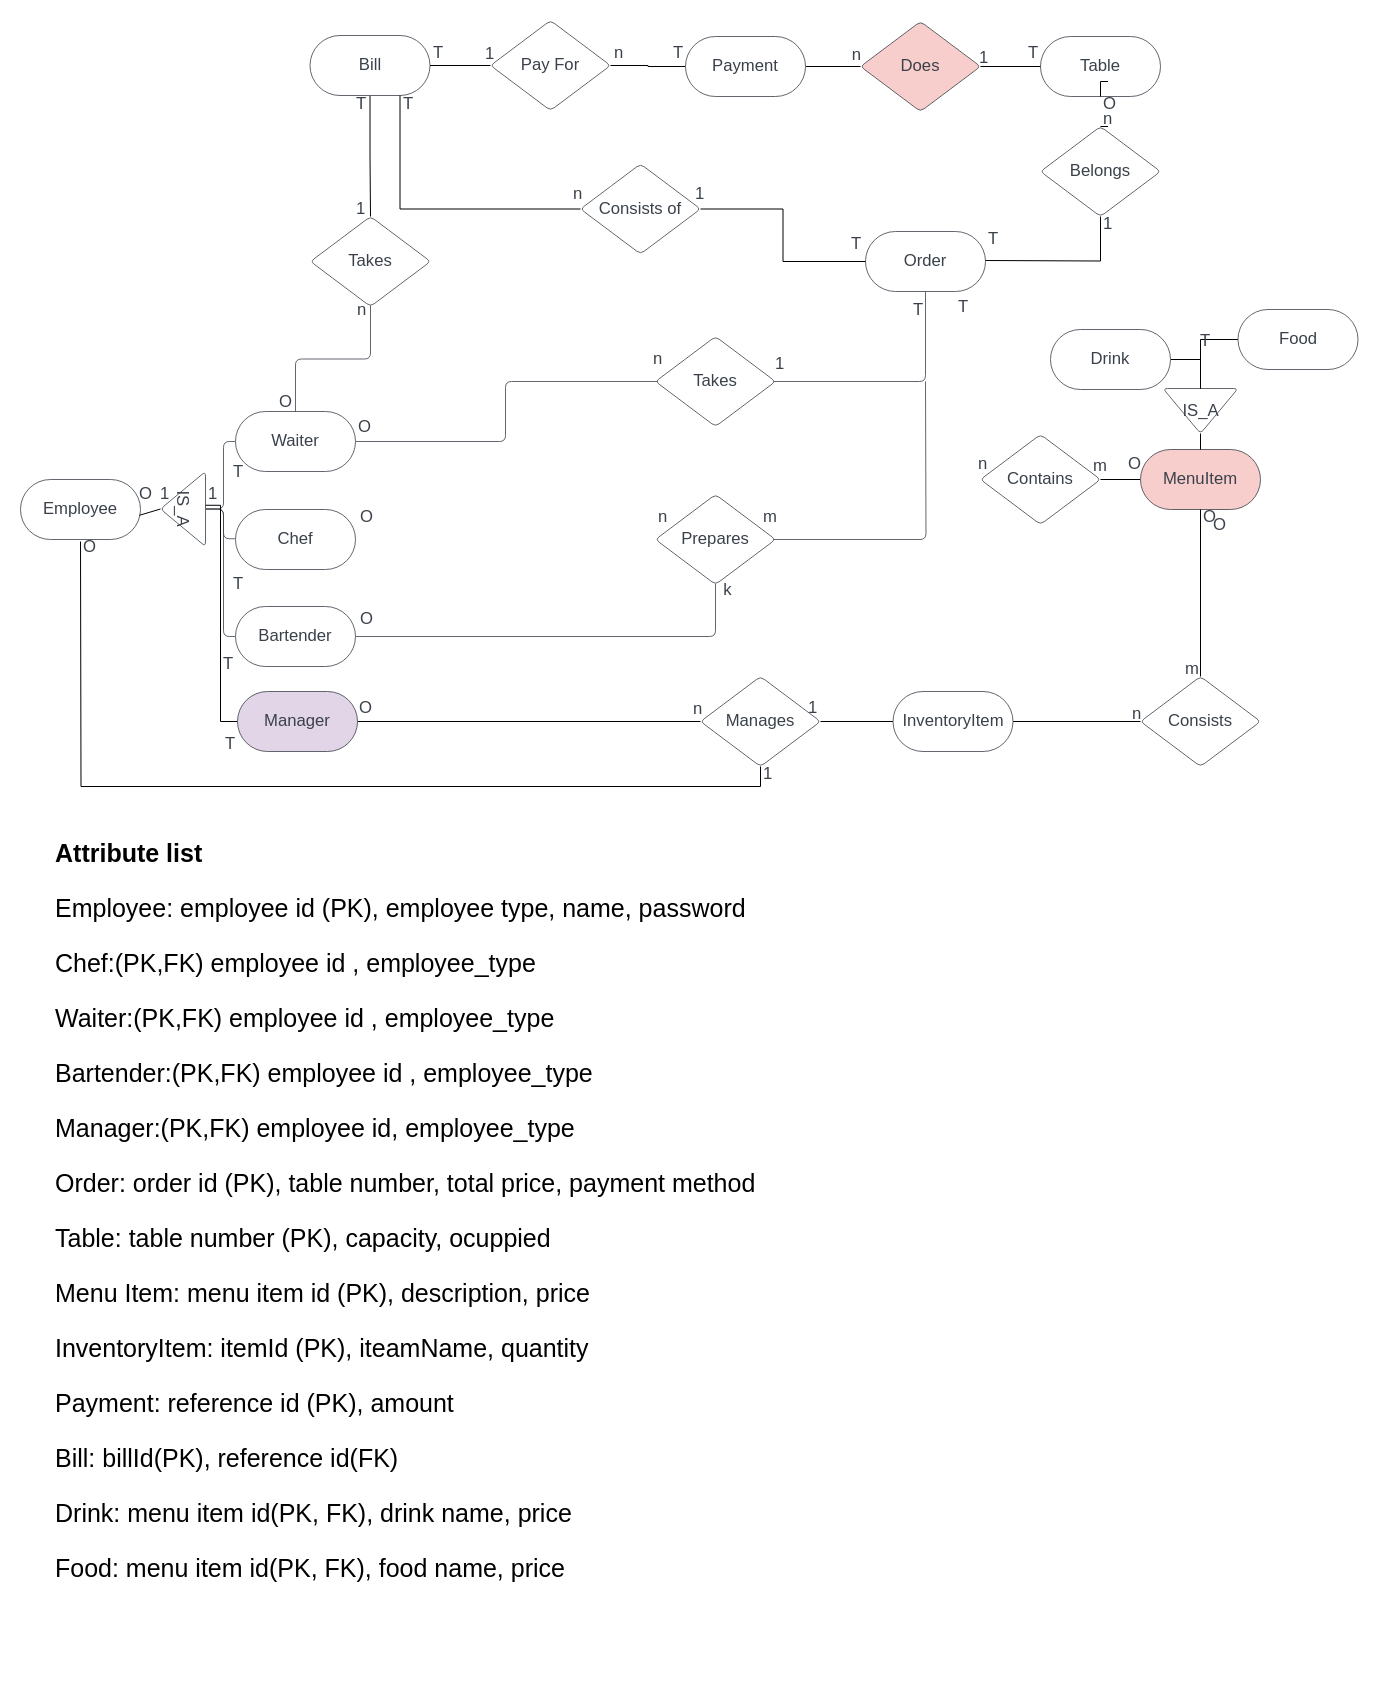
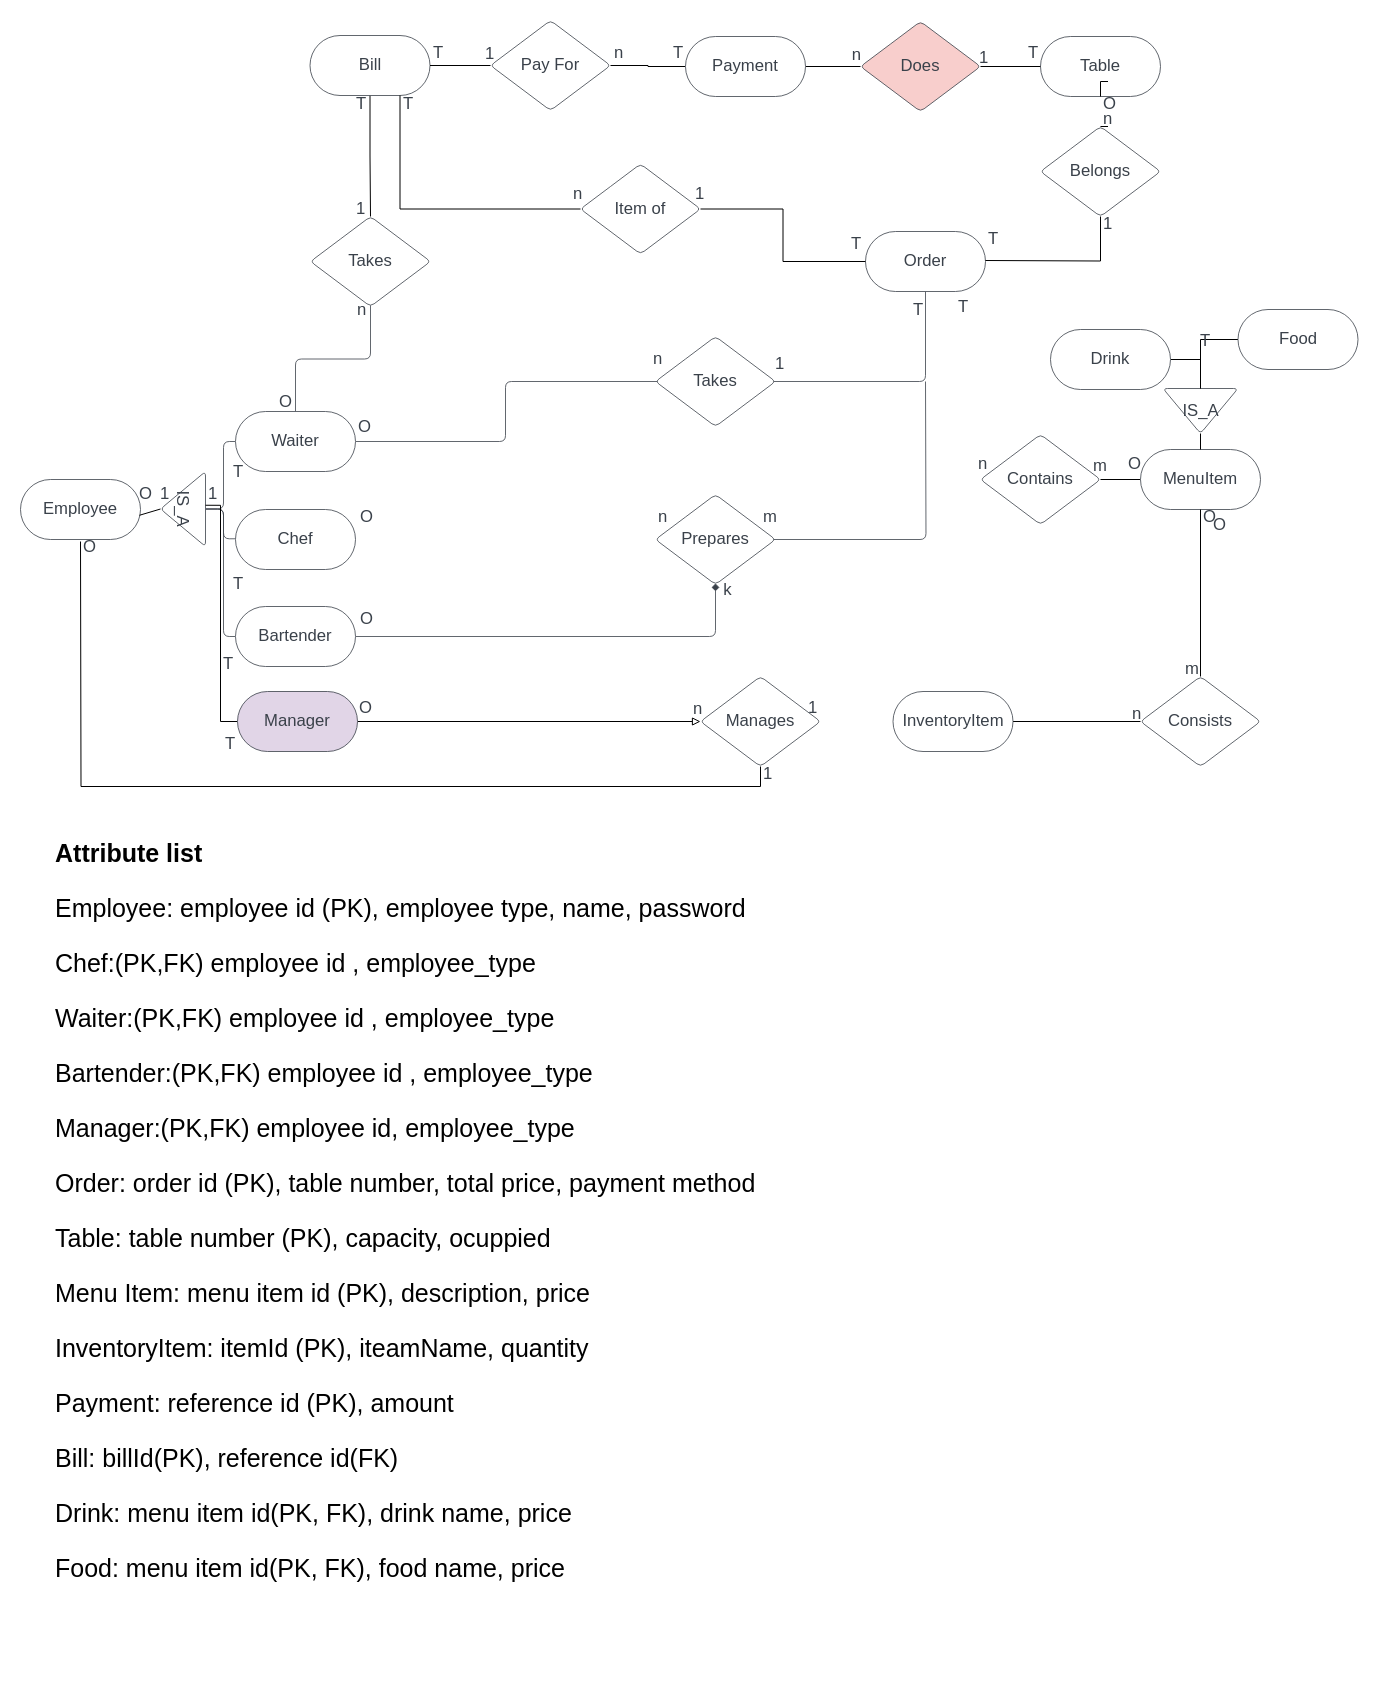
(641, 210) -> (641, 210)
(1201, 480) -> (1201, 480)
(716, 587) -> (716, 591)
(694, 722) -> (691, 722)
(857, 722) -> none
